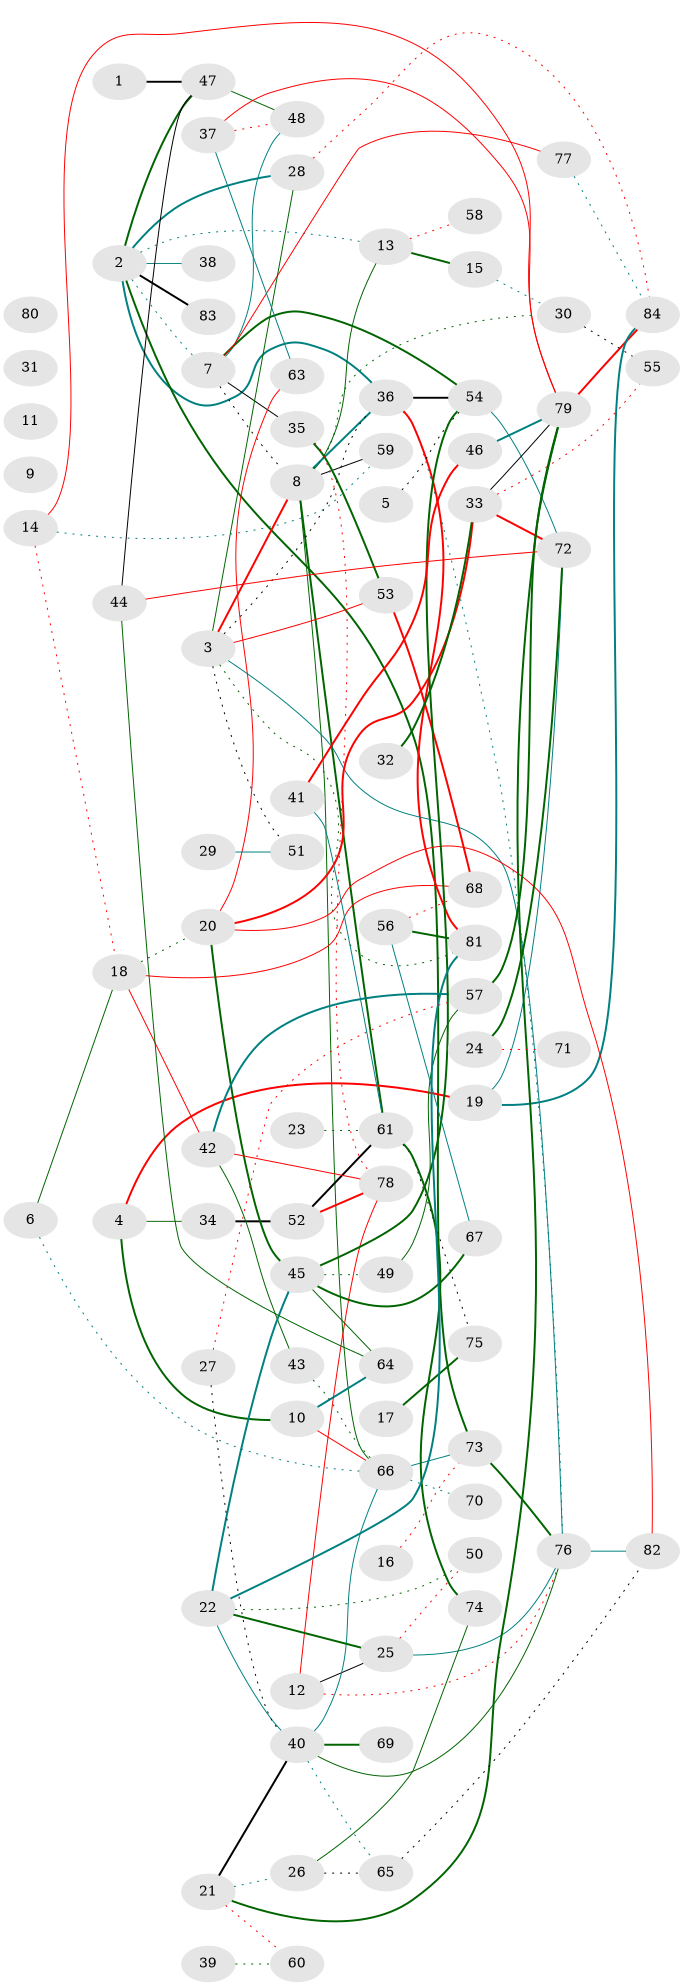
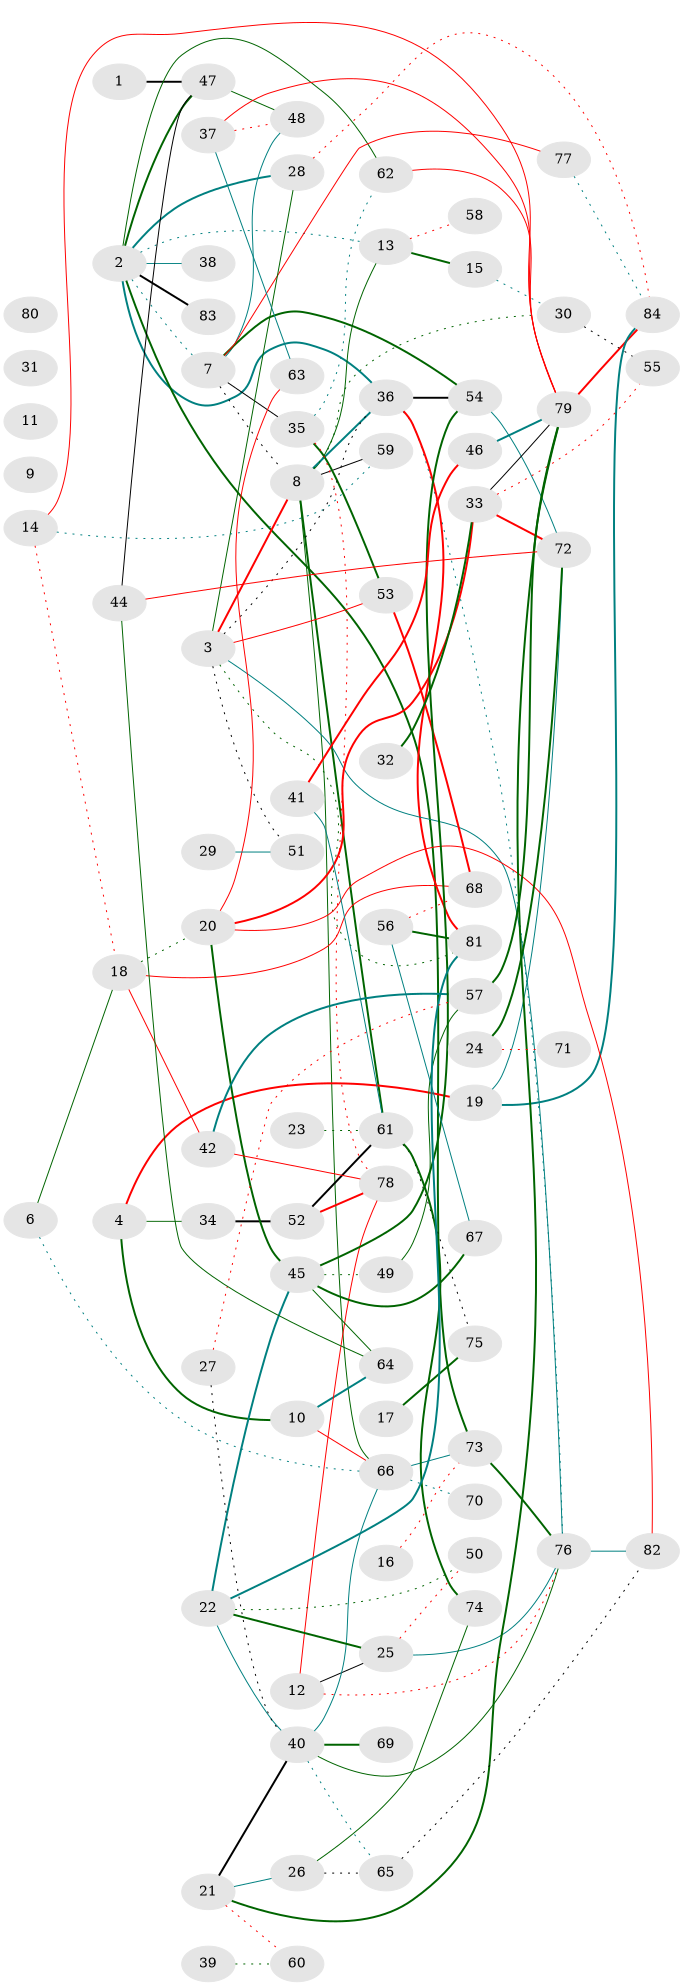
none -> (386, 175)
(386, 504) -> none
(297, 1366) -> none
(253, 1882) -> (253, 1882)
